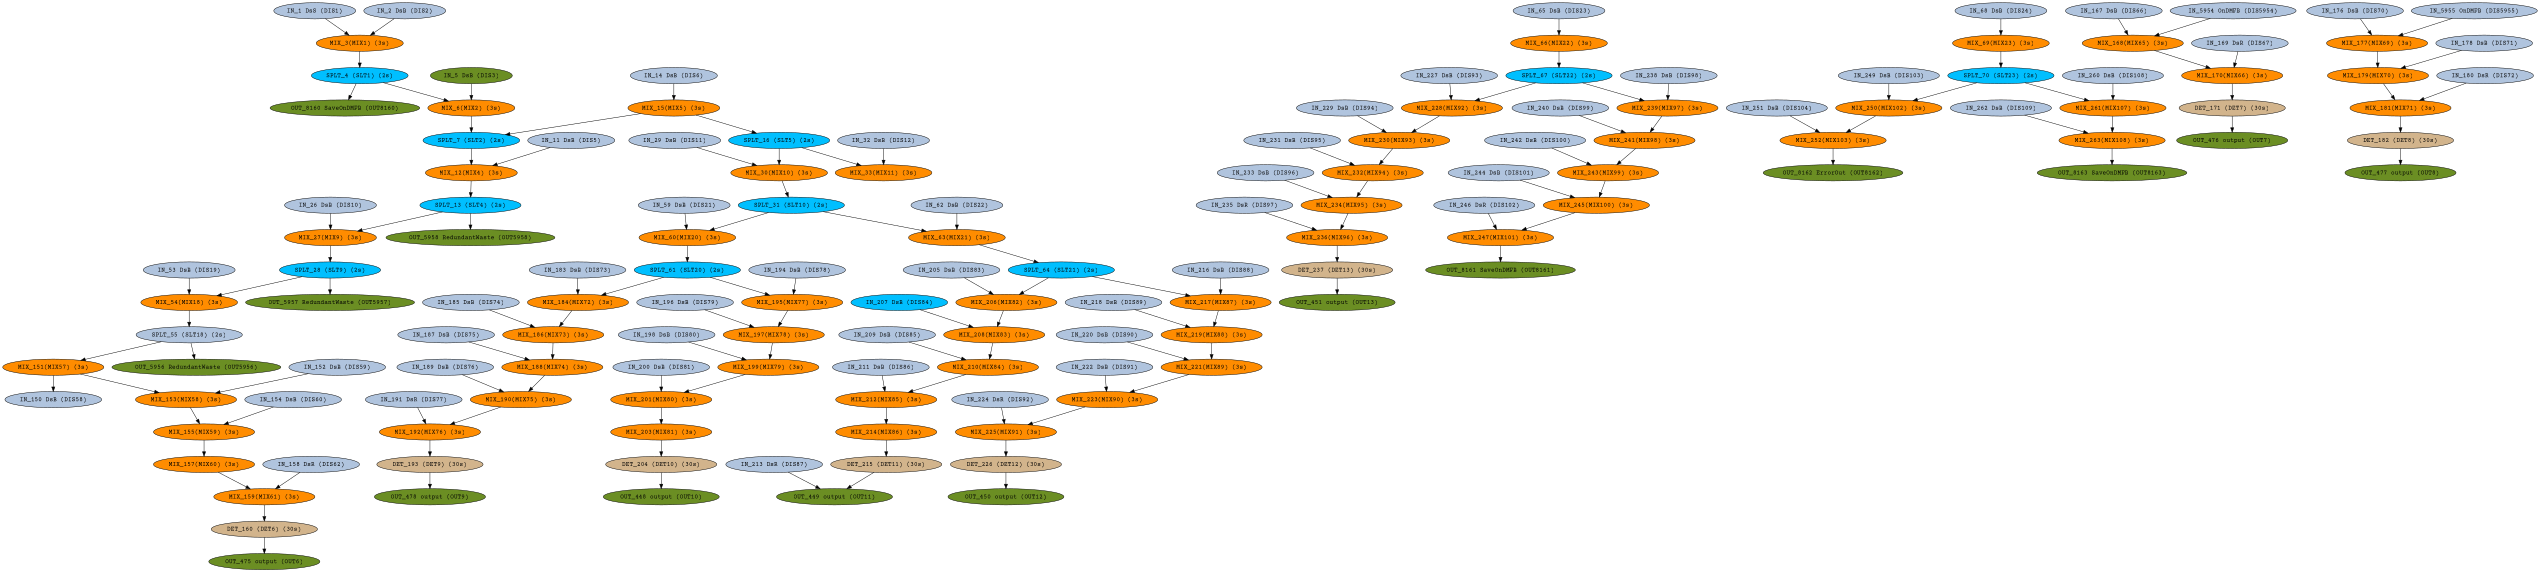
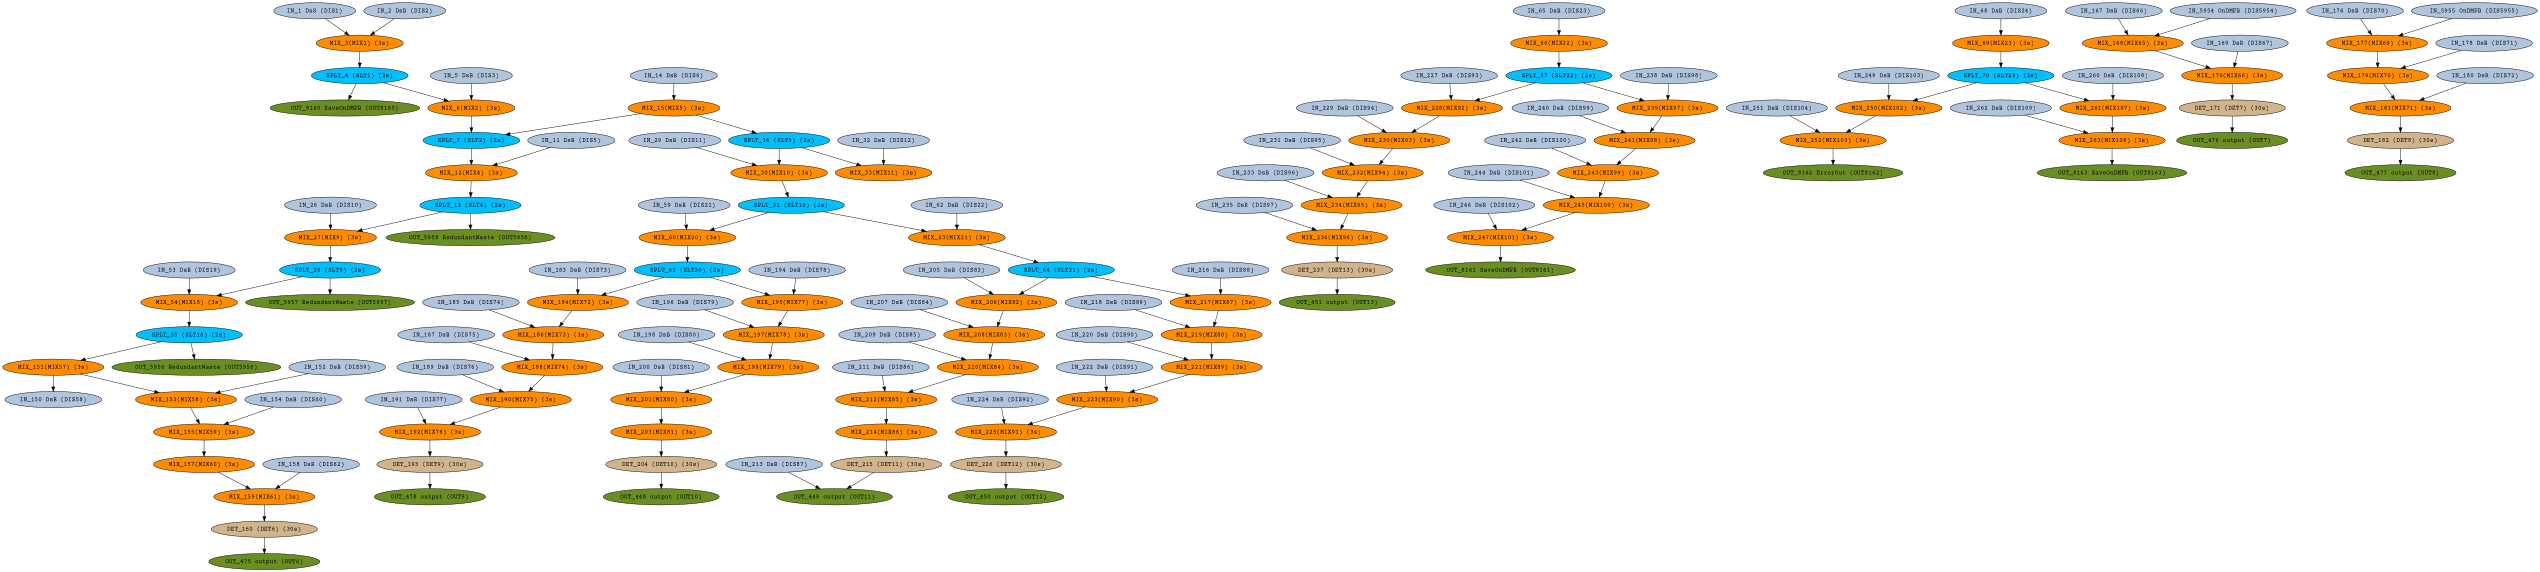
(471, 76) -> (471, 76)
(899, 302) -> (899, 302)
(189, 335) -> (189, 335)
